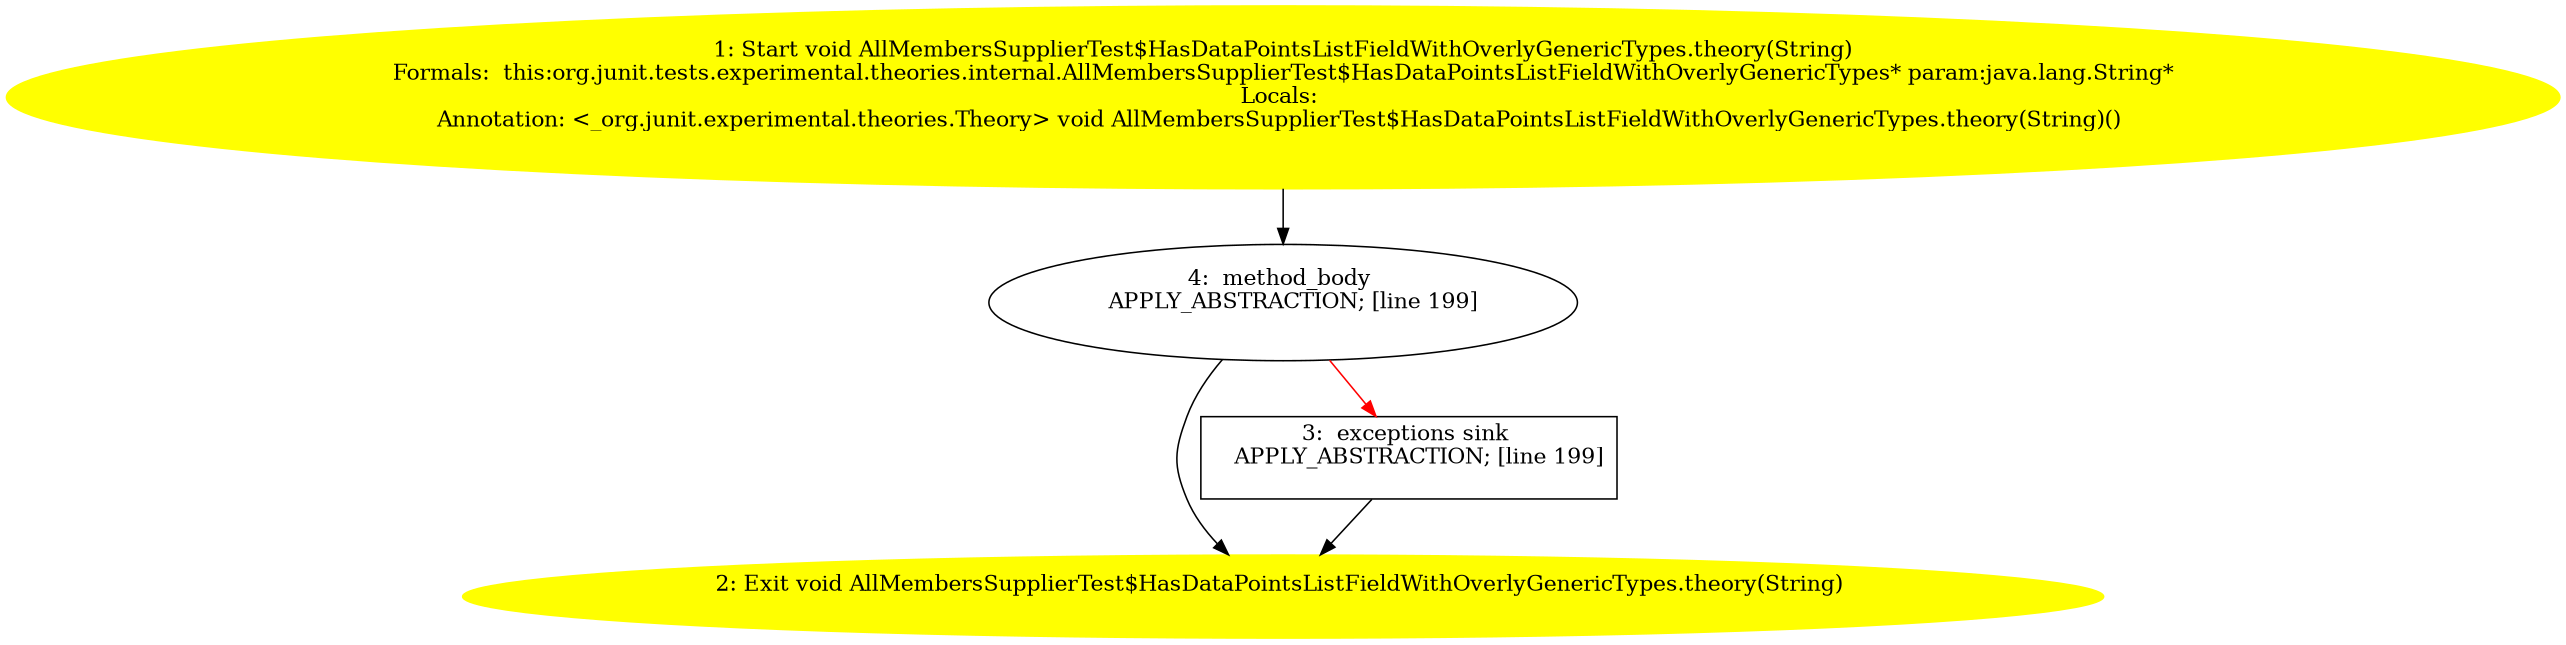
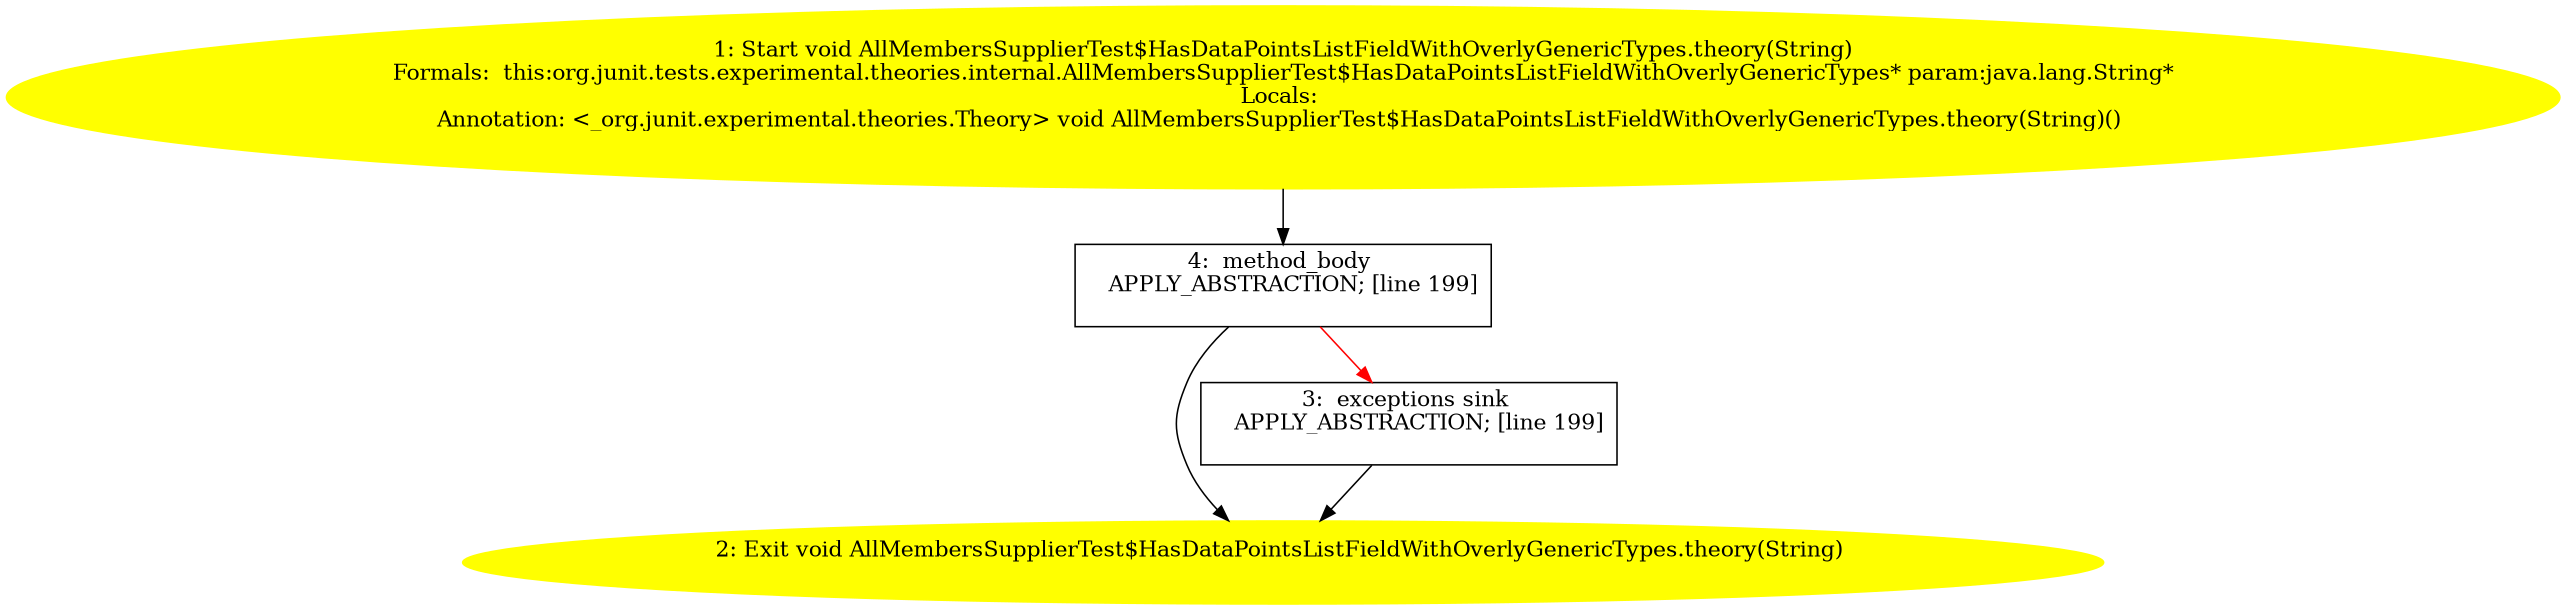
(1283, 303) -> (1283, 286)
